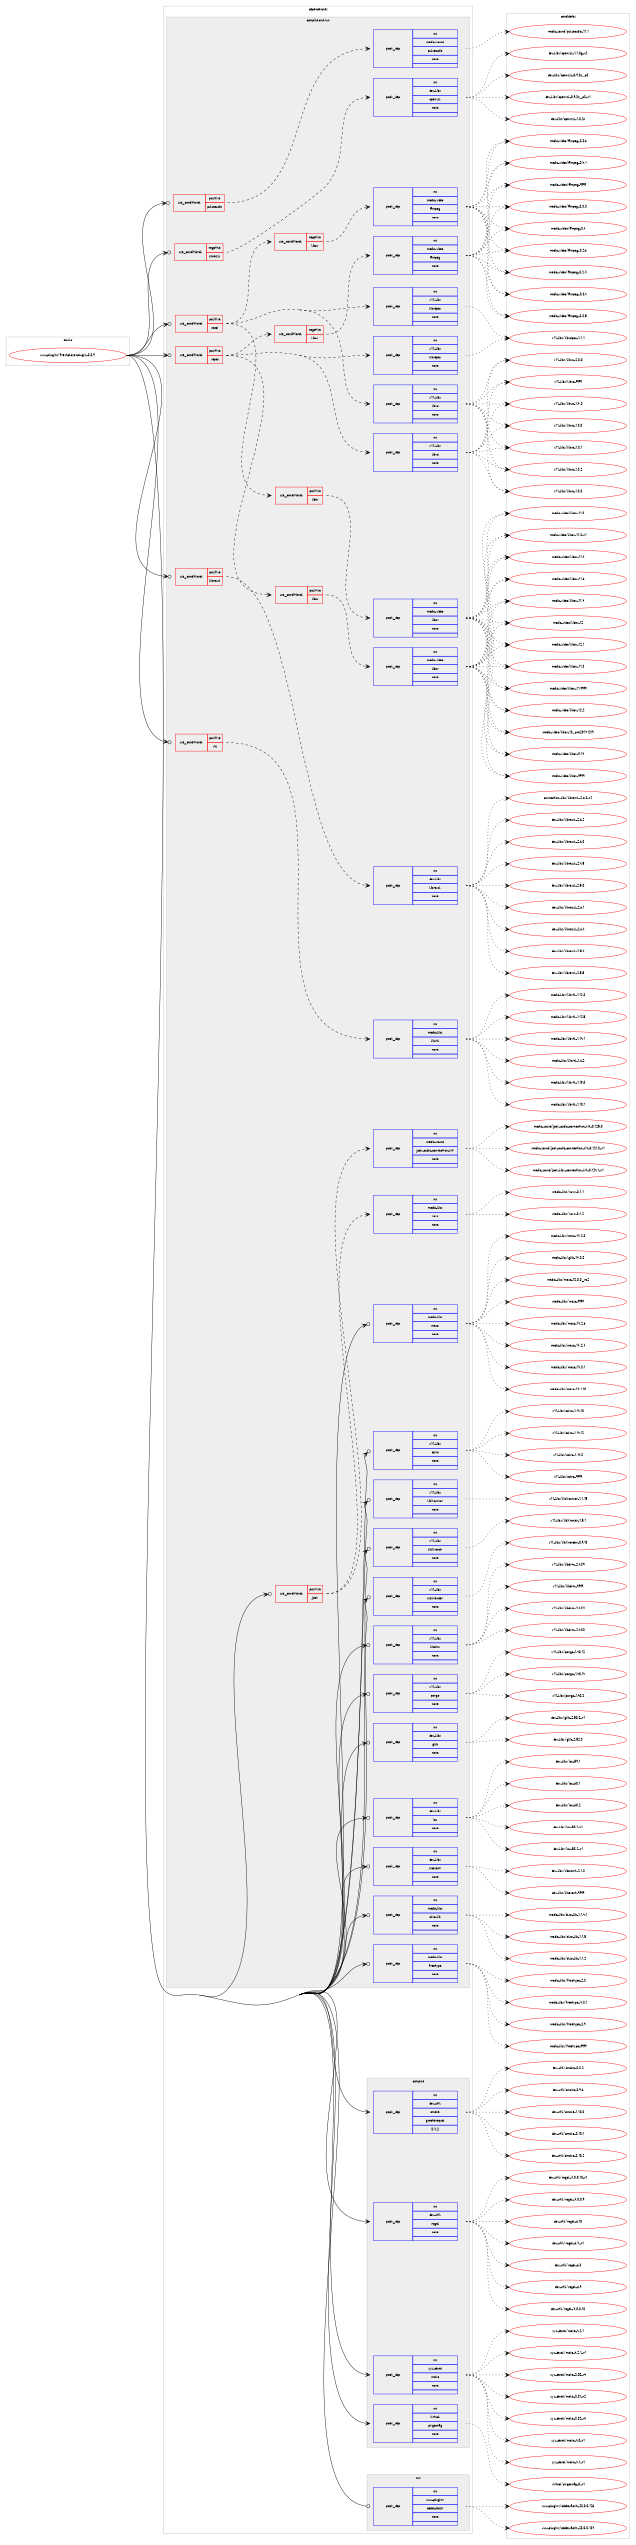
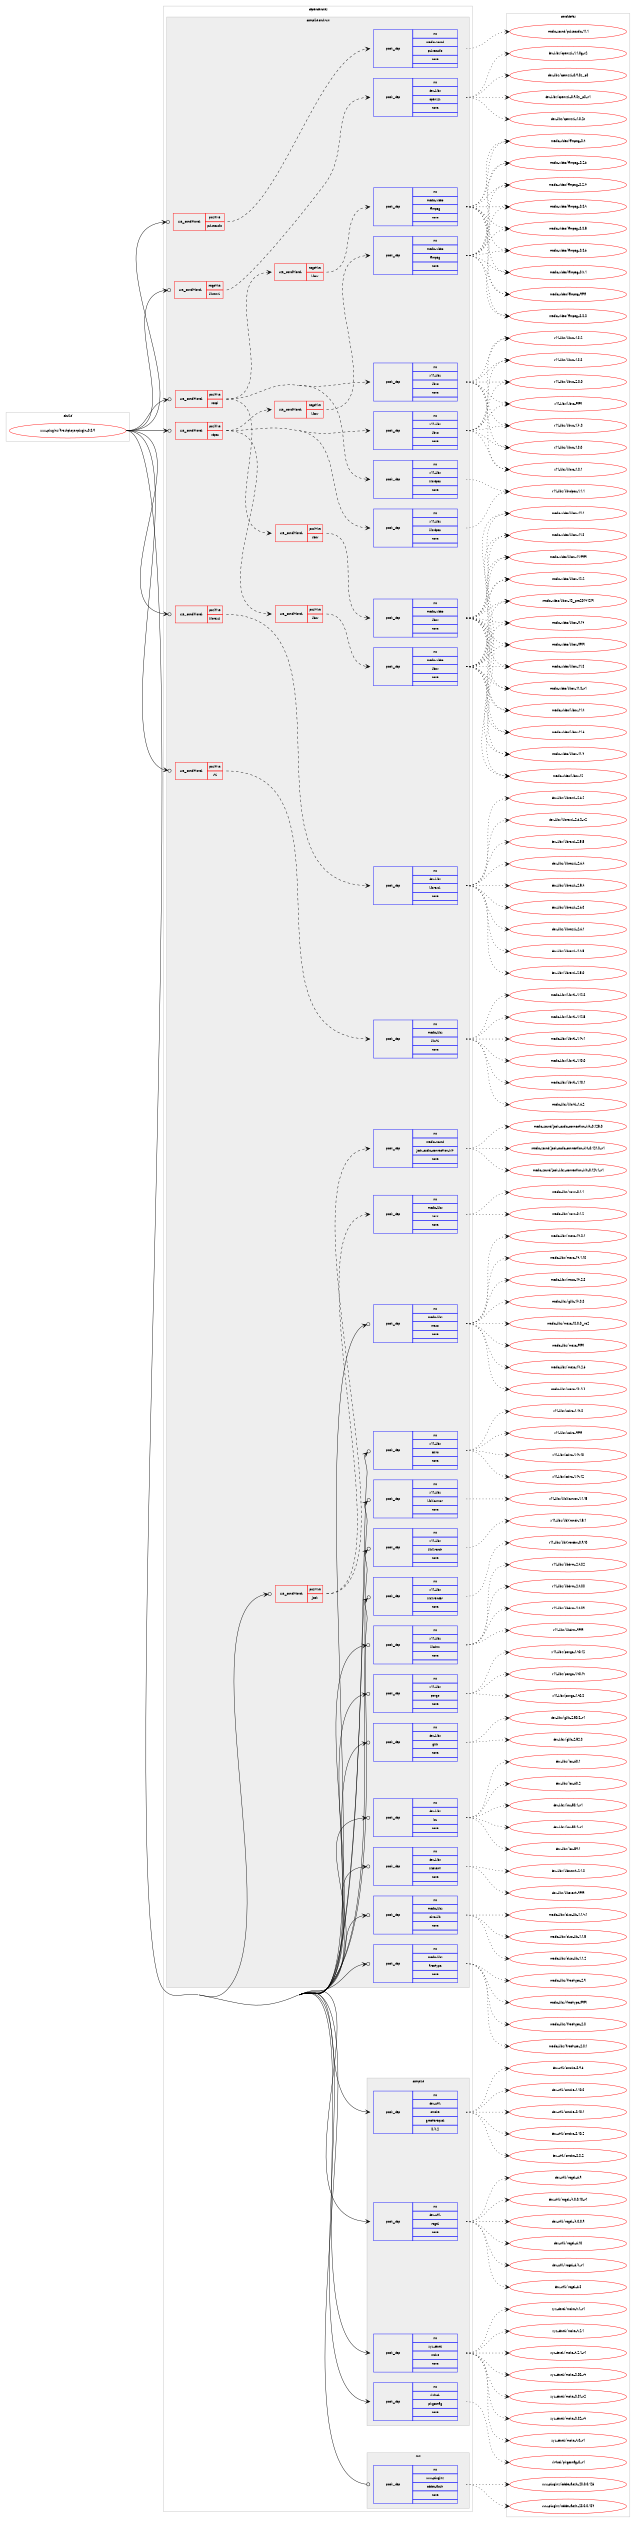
(568, 798) -> (568, 820)
(568, 2003) -> (568, 2046)
(568, 2309) -> none
